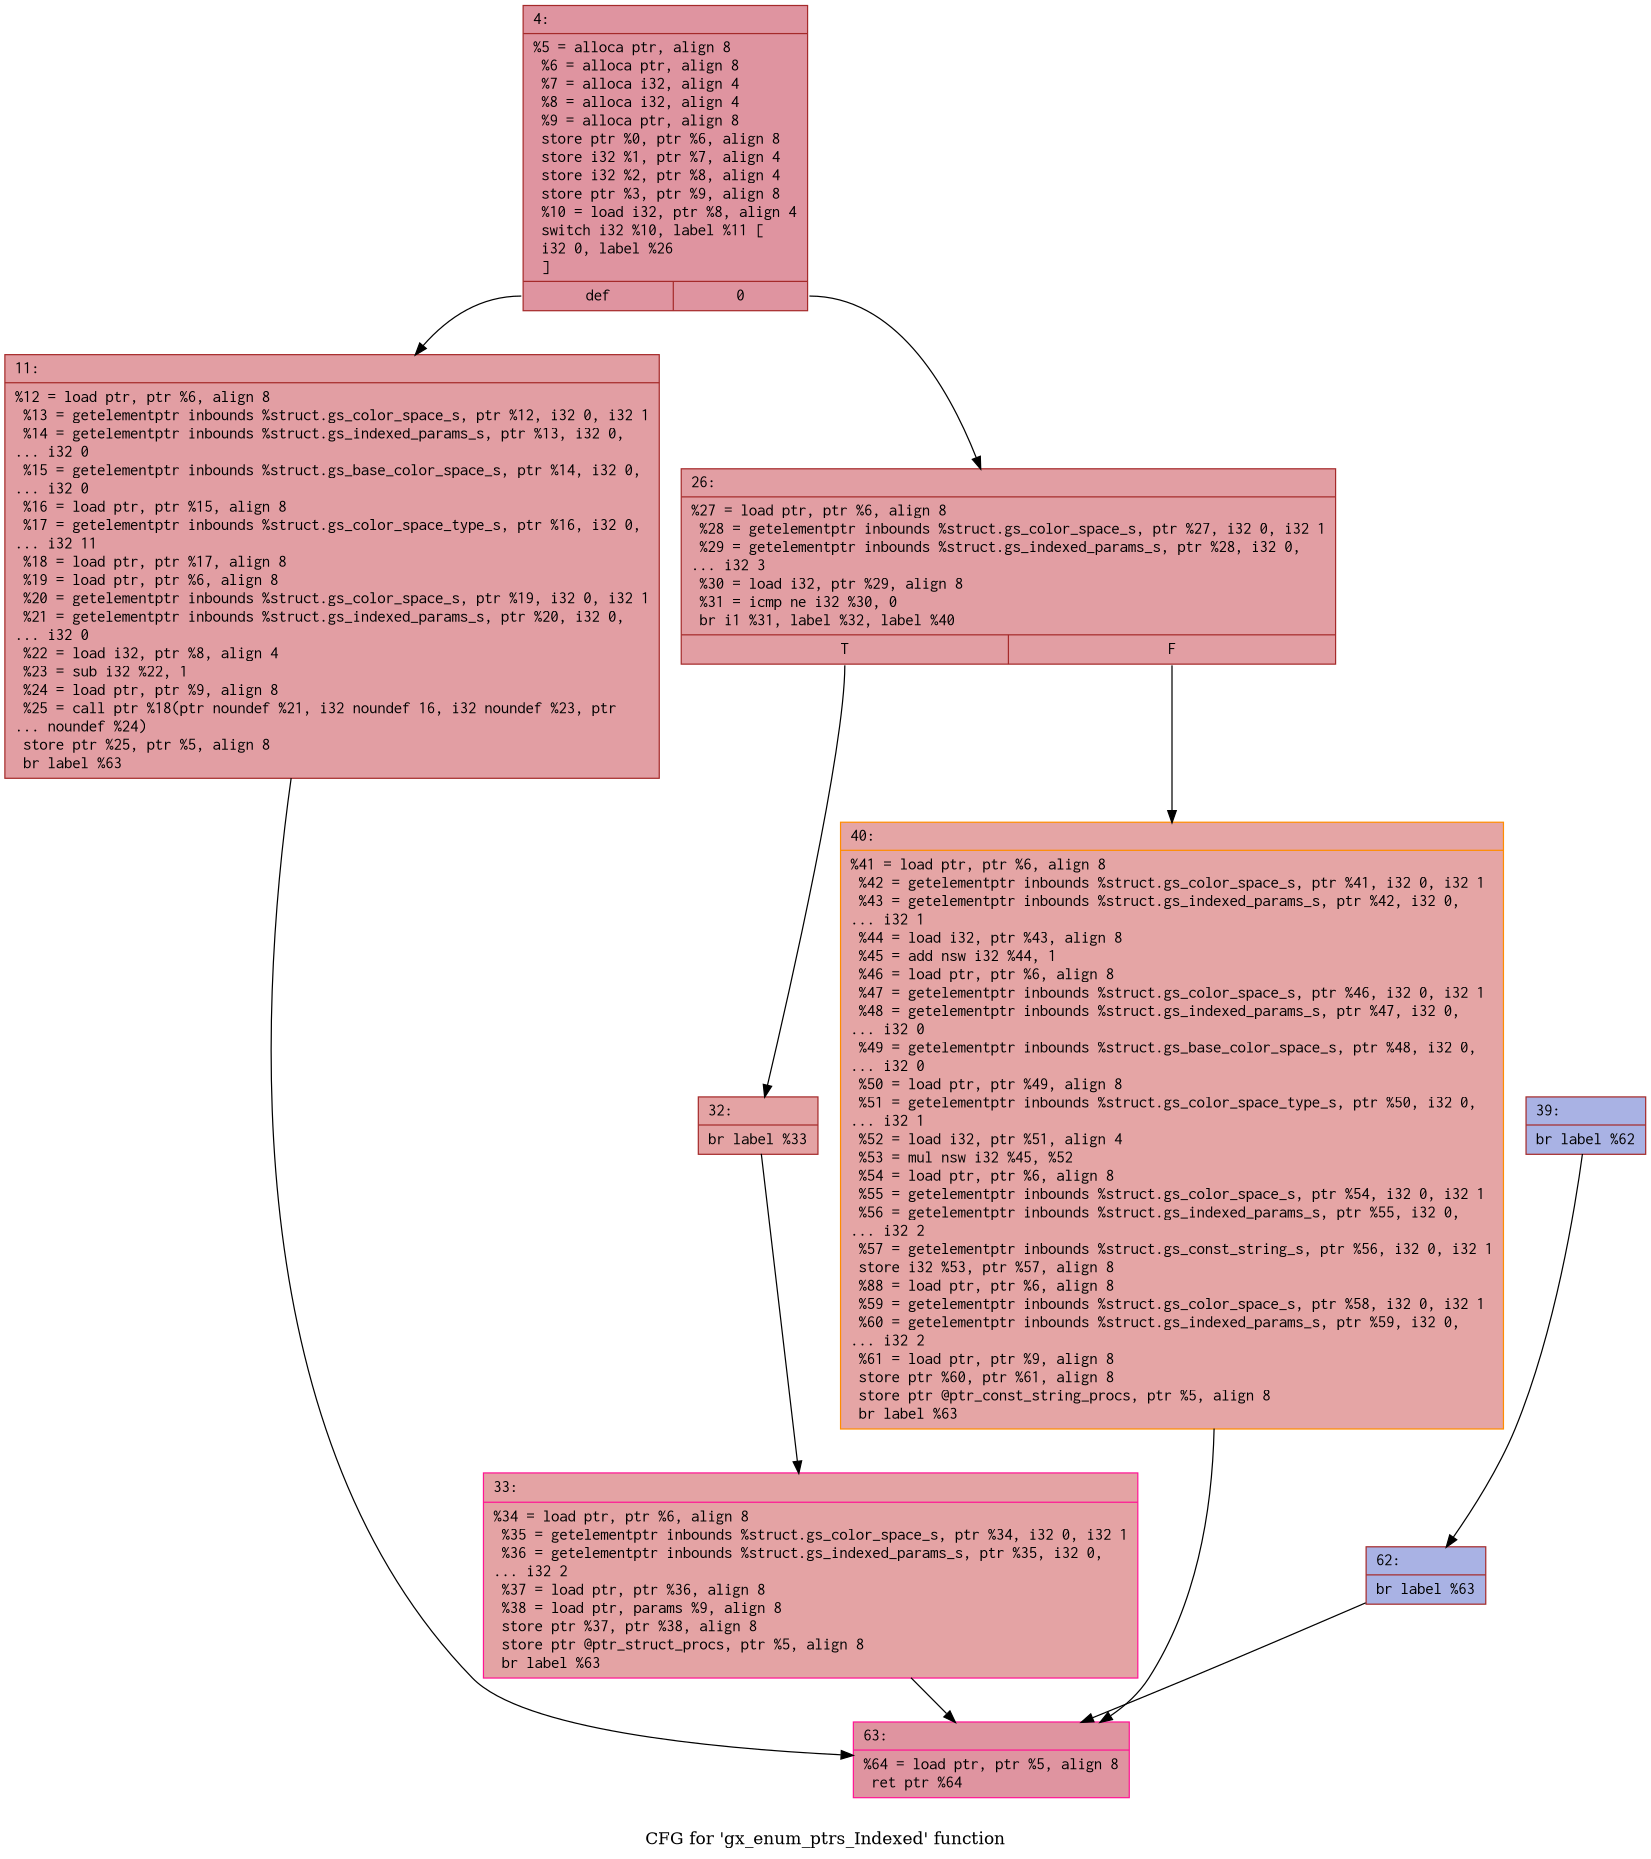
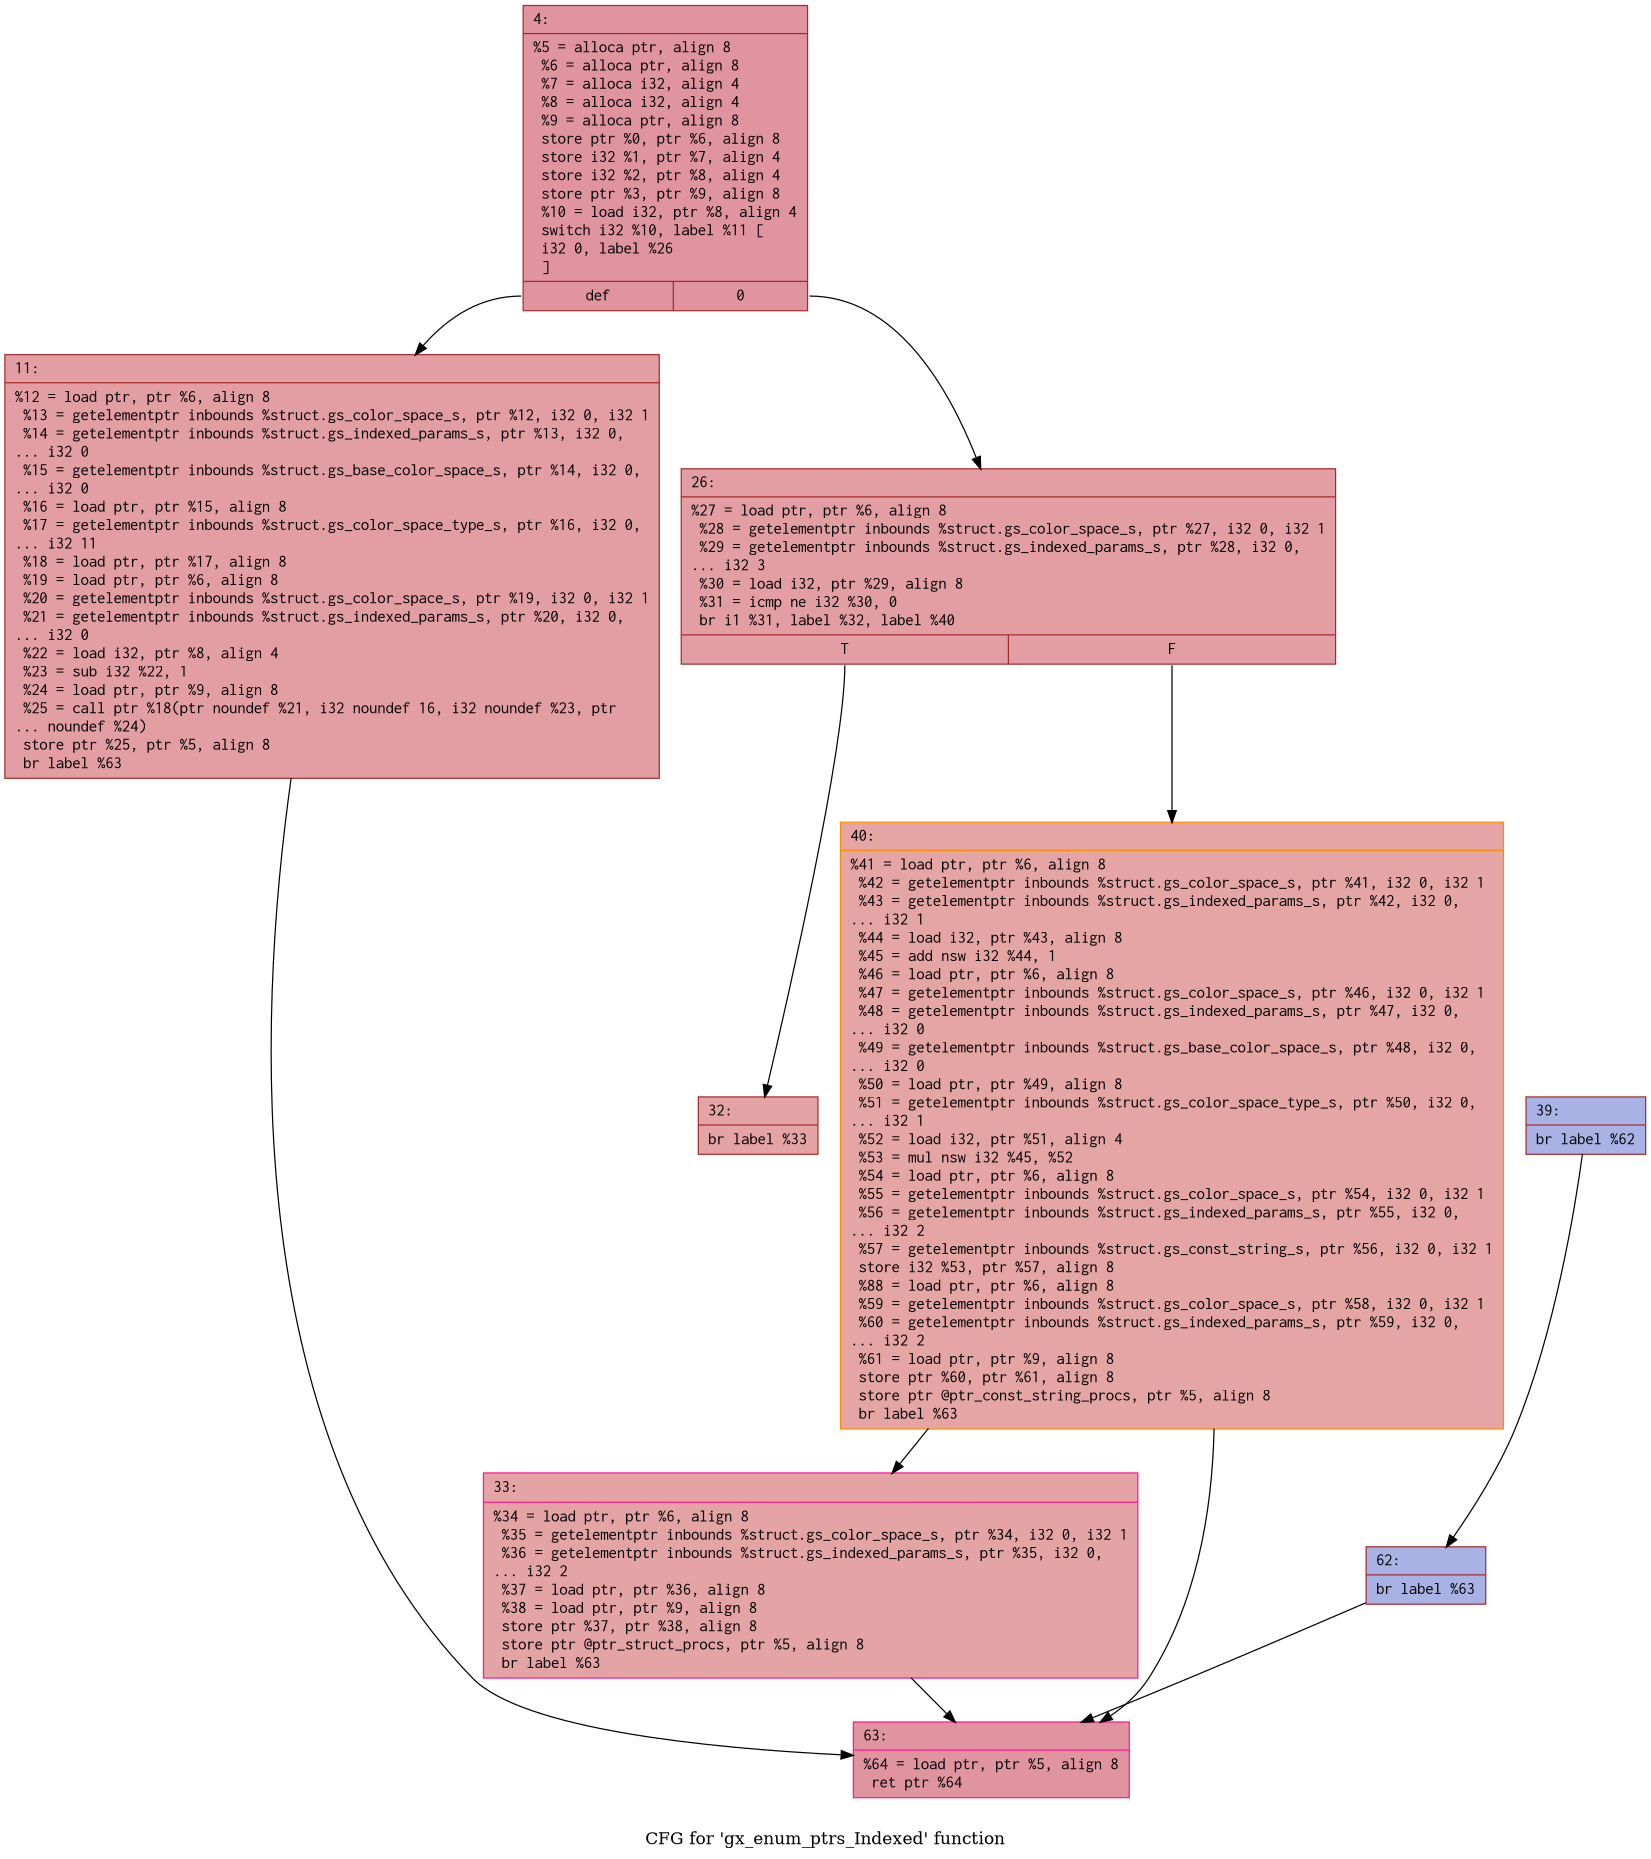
(779, 1307) -> (914, 1446)
(638, 1608) -> (626, 1608)
